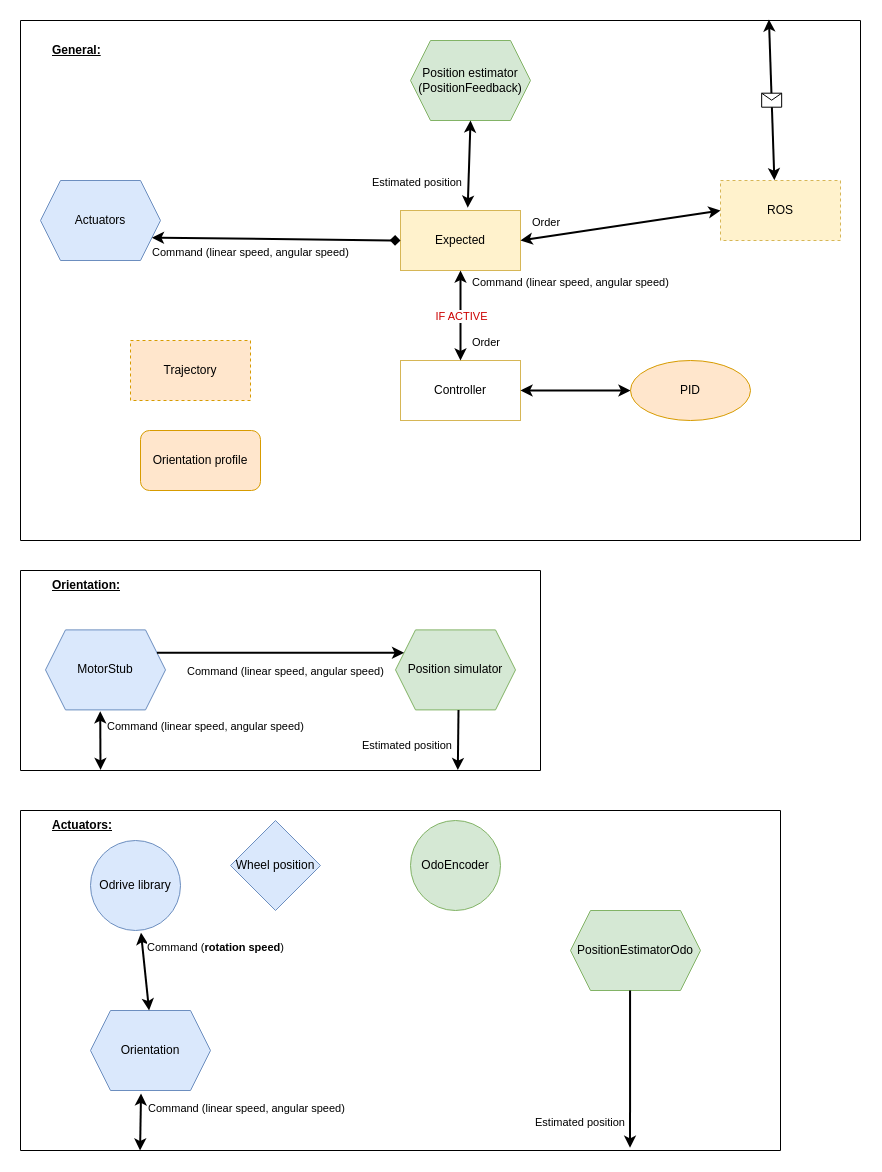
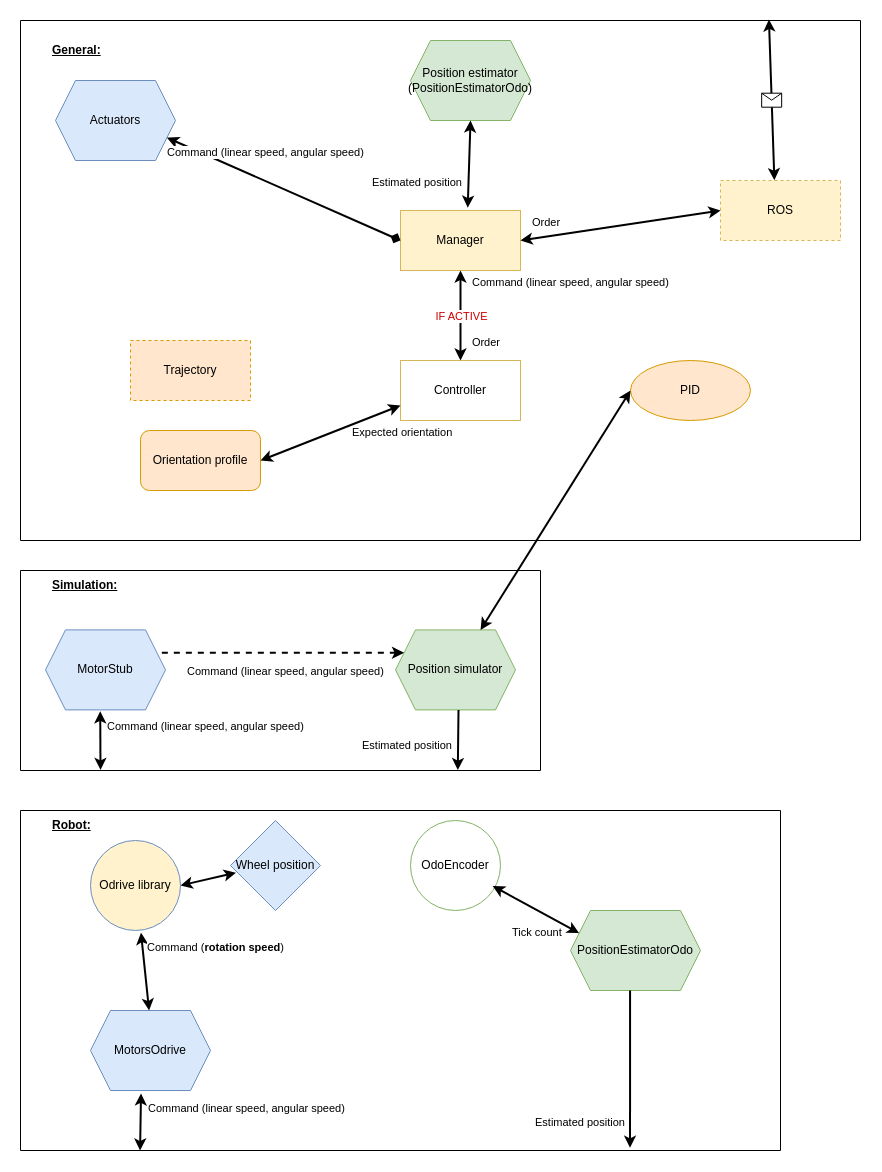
(471, 81) -> (471, 81)
(101, 221) -> (116, 121)
(461, 241) -> (461, 241)
(576, 391) -> (556, 510)
none -> (331, 433)
(88, 586) -> (83, 586)
(274, 653) -> (274, 653)
(85, 826) -> (71, 826)
(456, 866) -> (456, 866)
none -> (208, 879)
(136, 886) -> (136, 886)
none -> (536, 910)
(151, 1051) -> (151, 1051)
